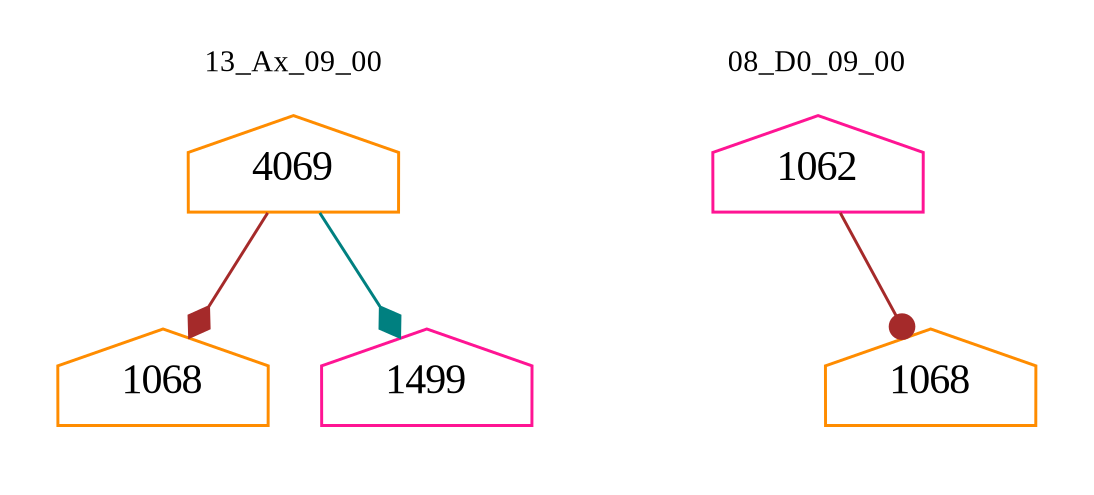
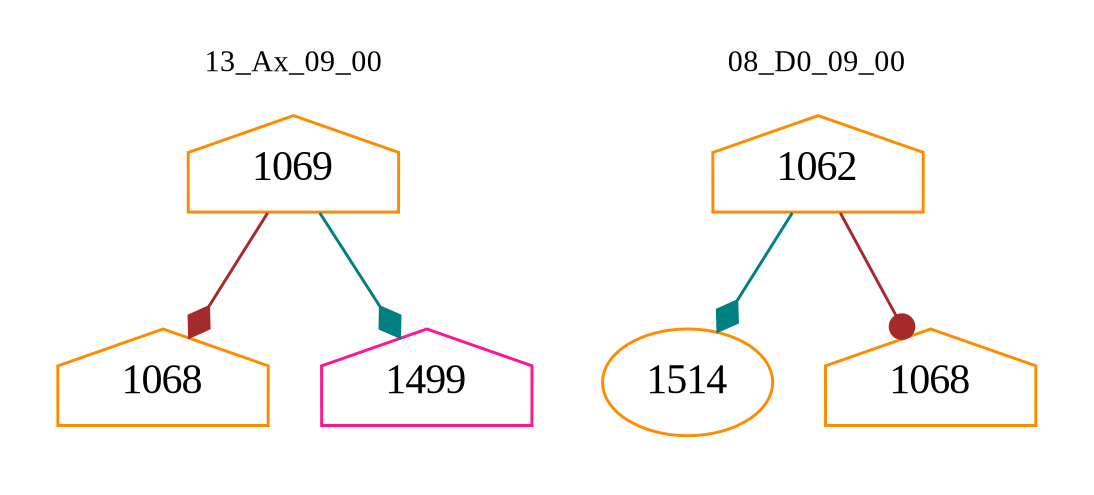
(293, 169) -> (293, 169)
(818, 169) -> (818, 169)
none -> (688, 382)
